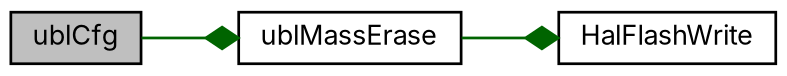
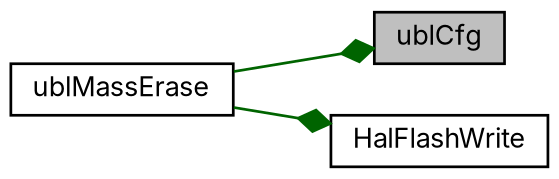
(174, 38) -> (288, 63)
